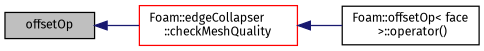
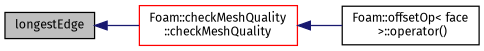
(50, 26) -> (50, 26)
(218, 26) -> (218, 26)
